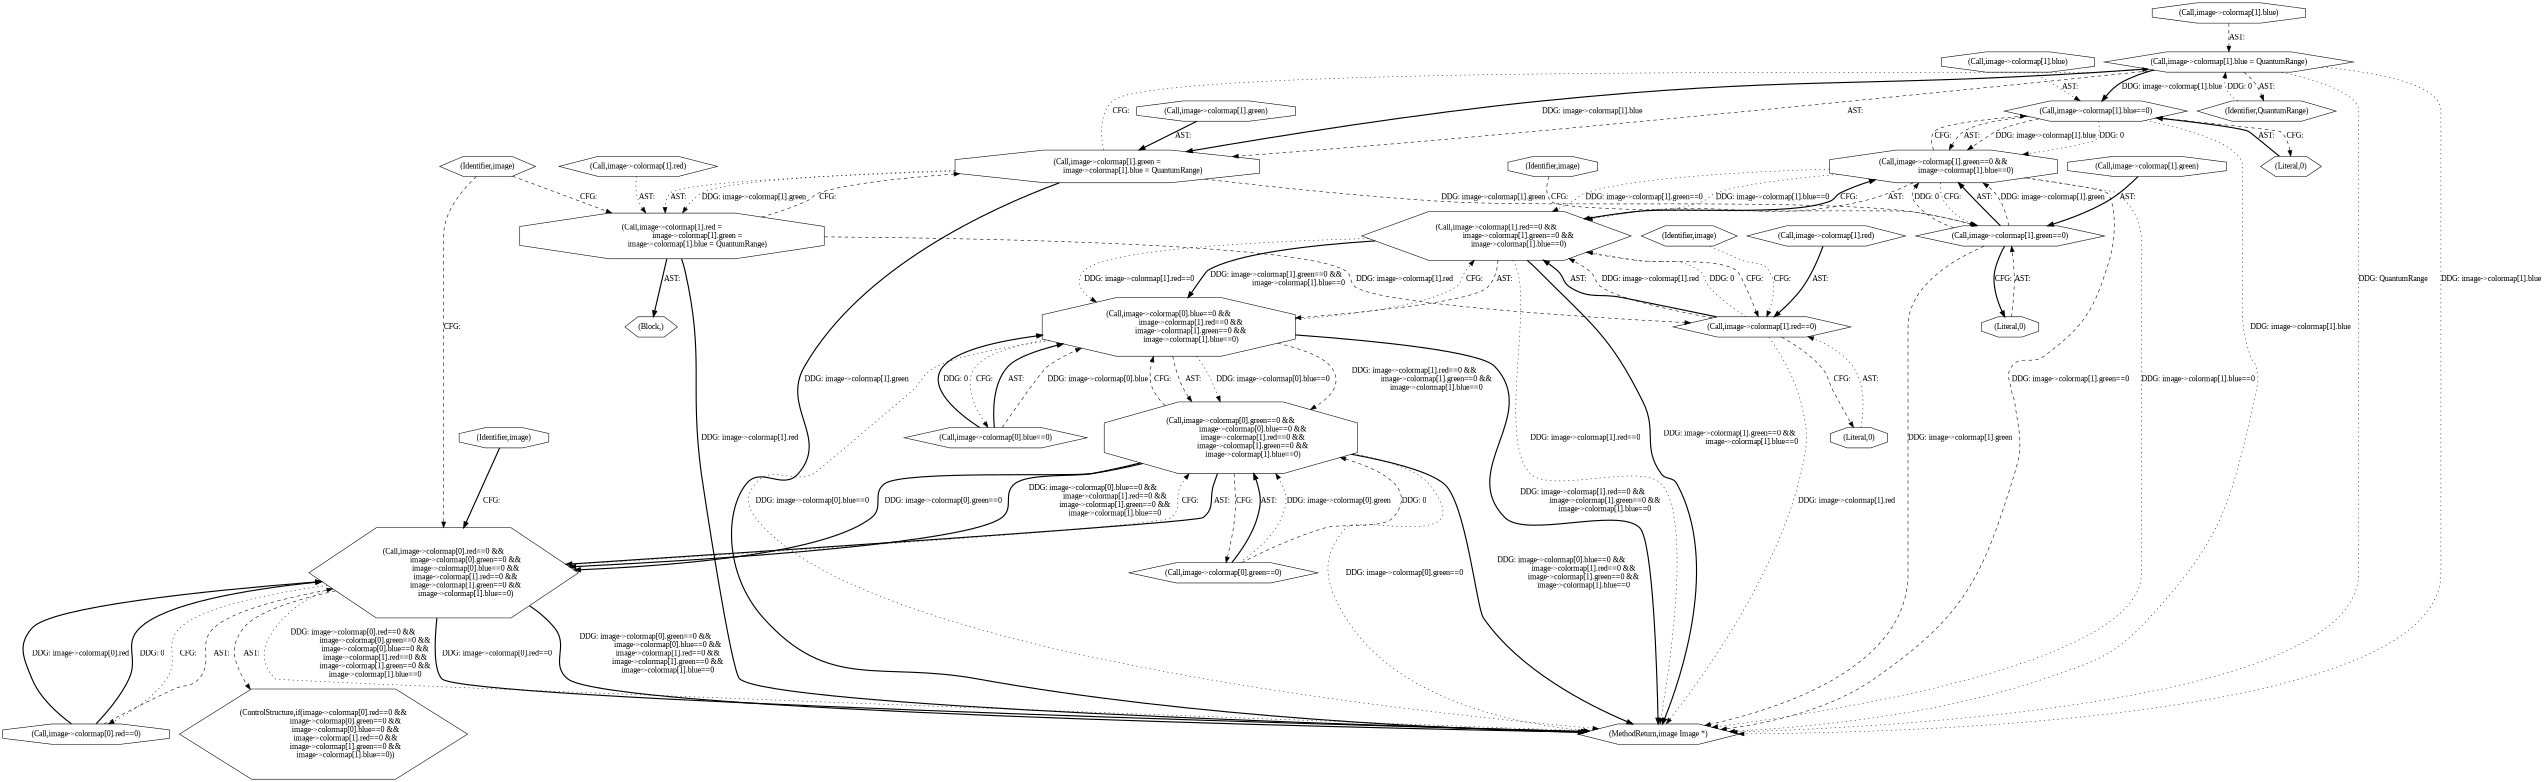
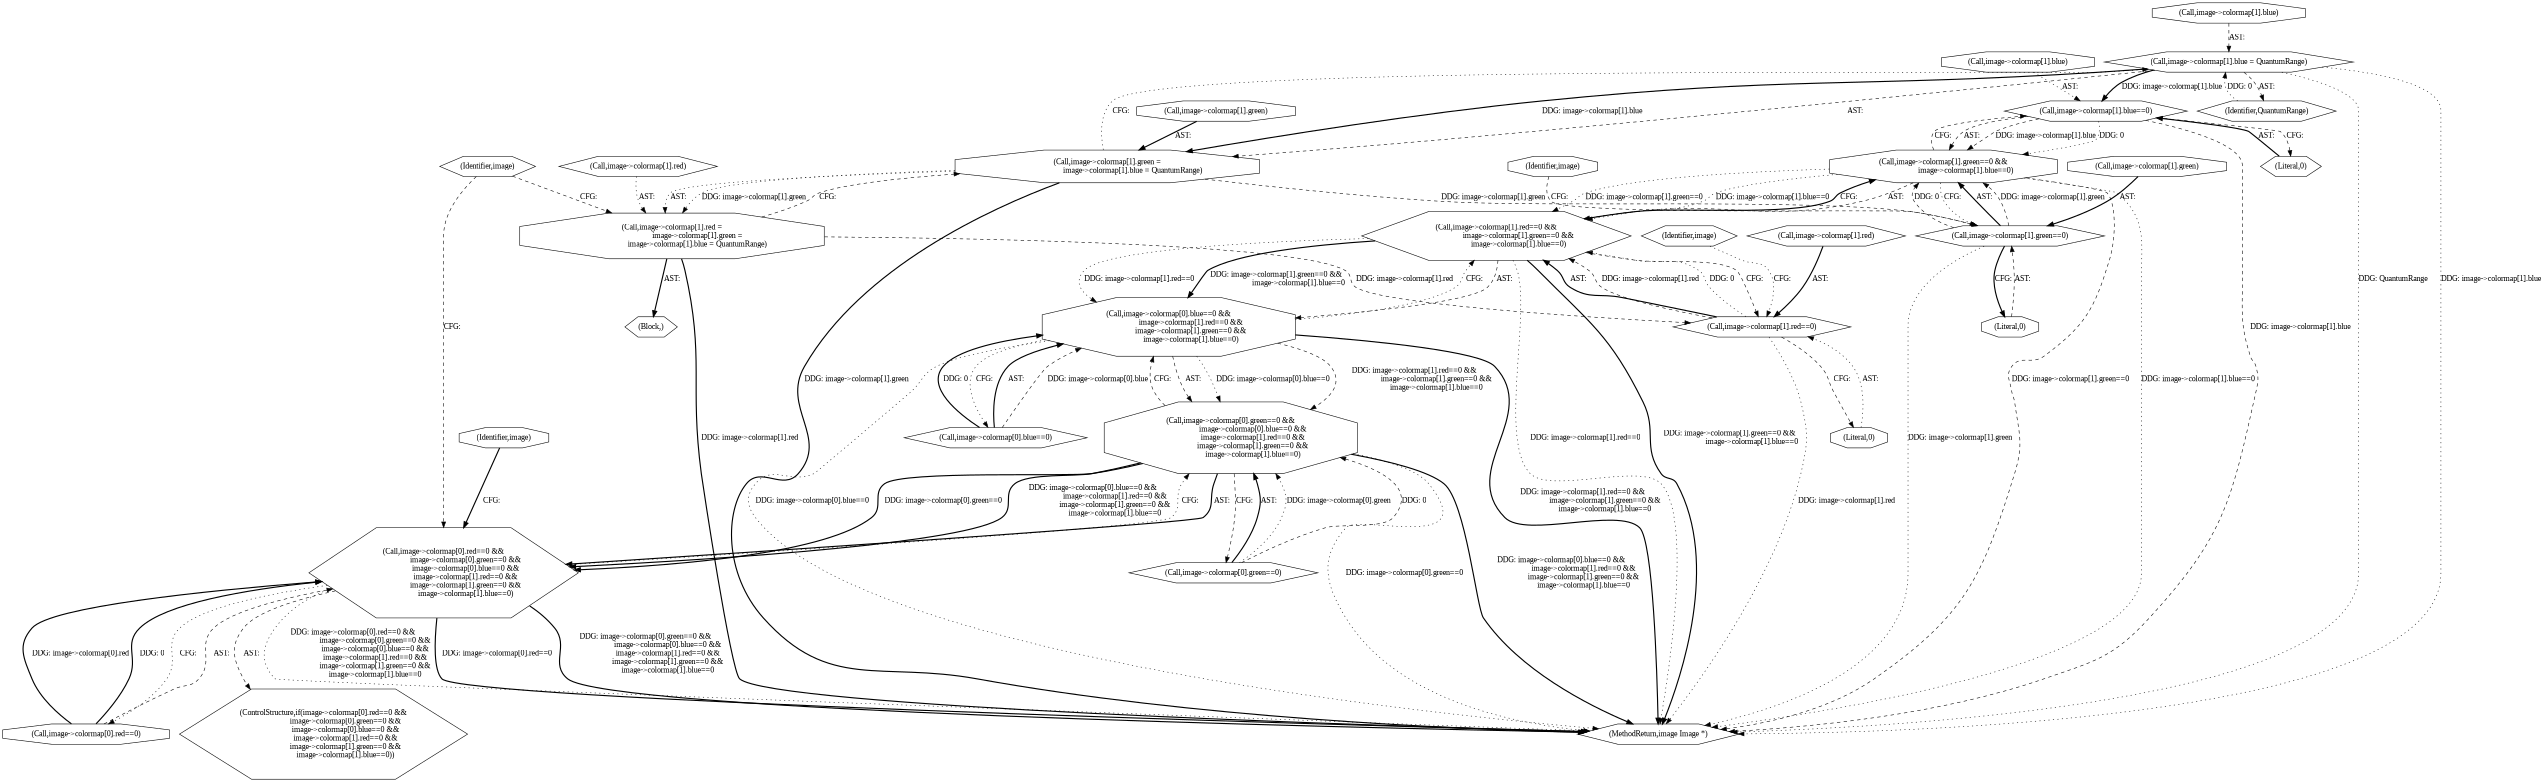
(1908, 525) -> (1908, 525)
(2198, 557) -> (2198, 557)
